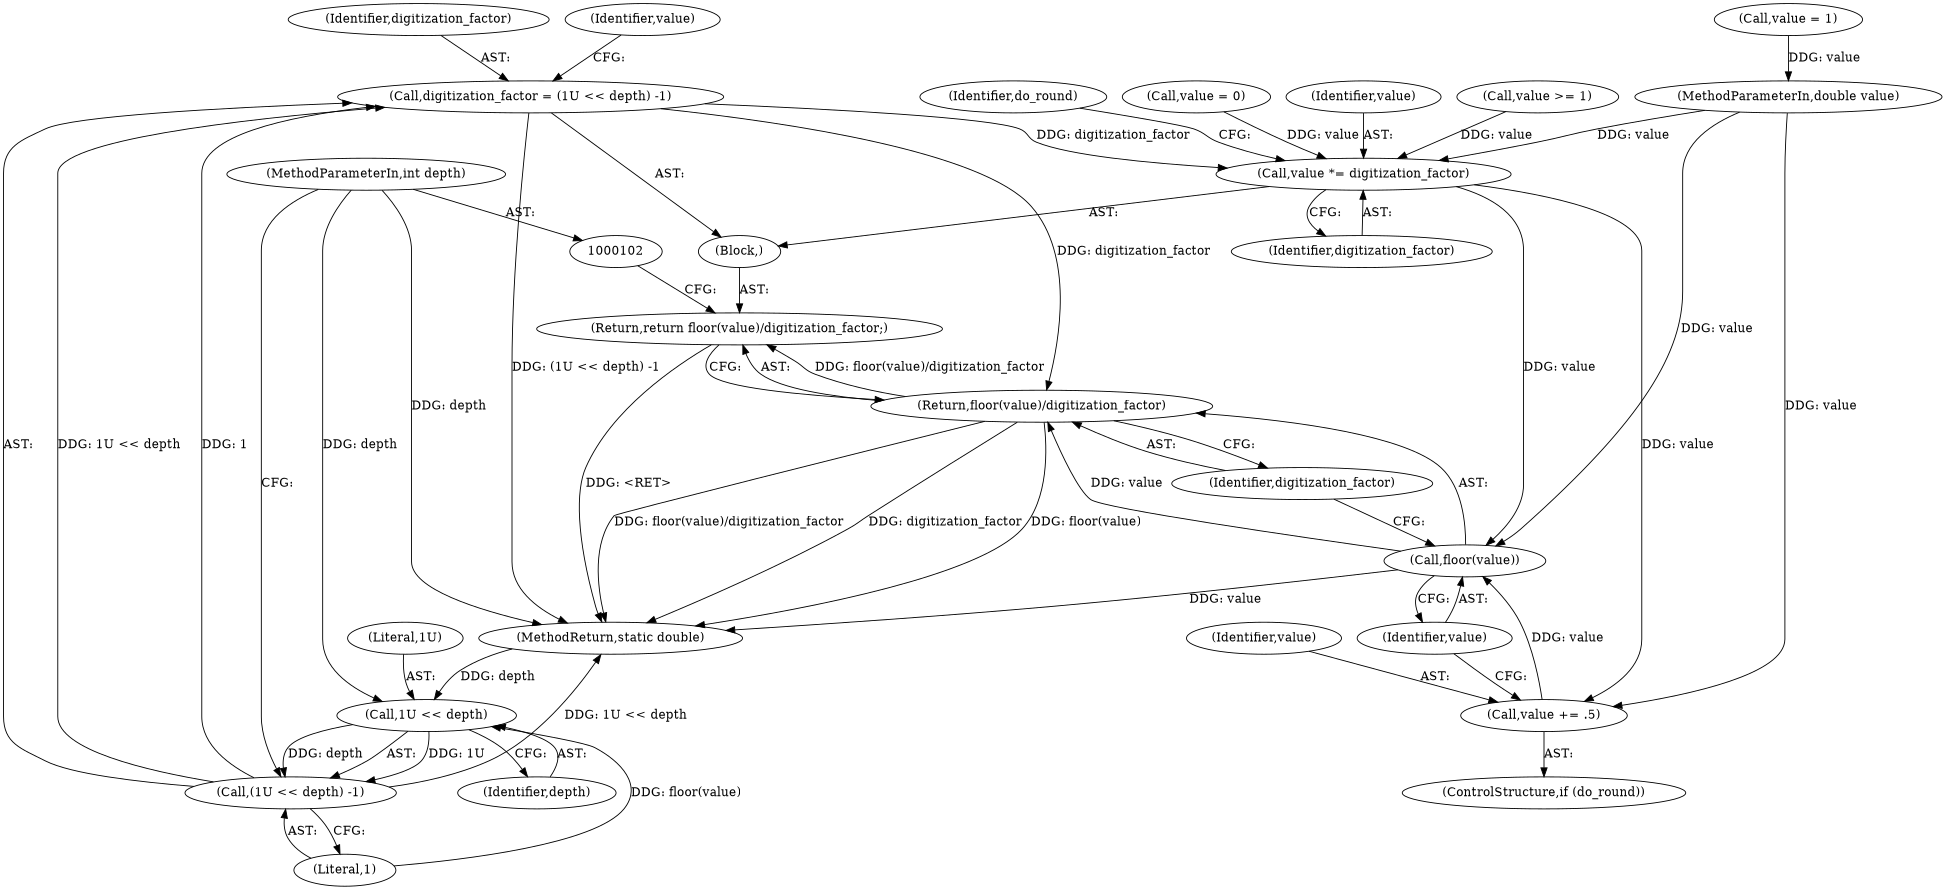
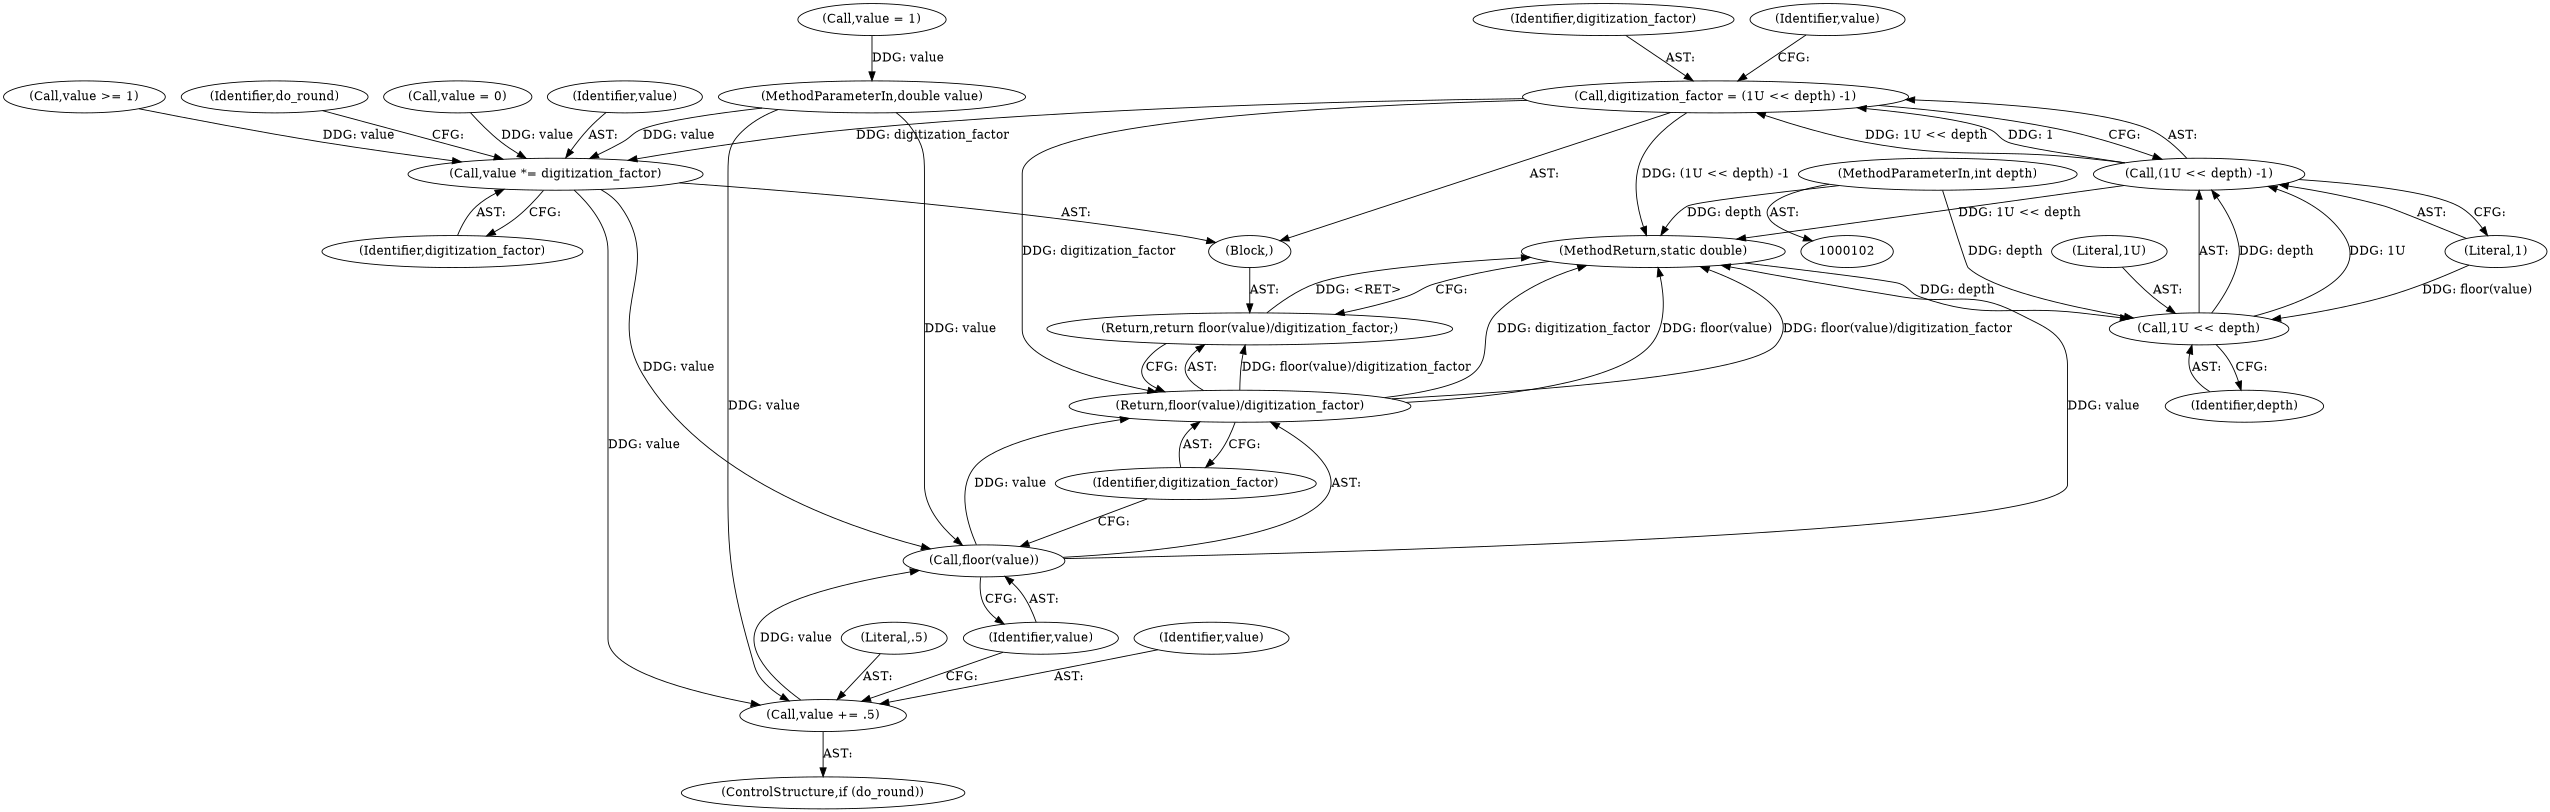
(673, 287) -> (1445, 281)
(261, 467) -> (2018, 122)
none -> (894, 638)
